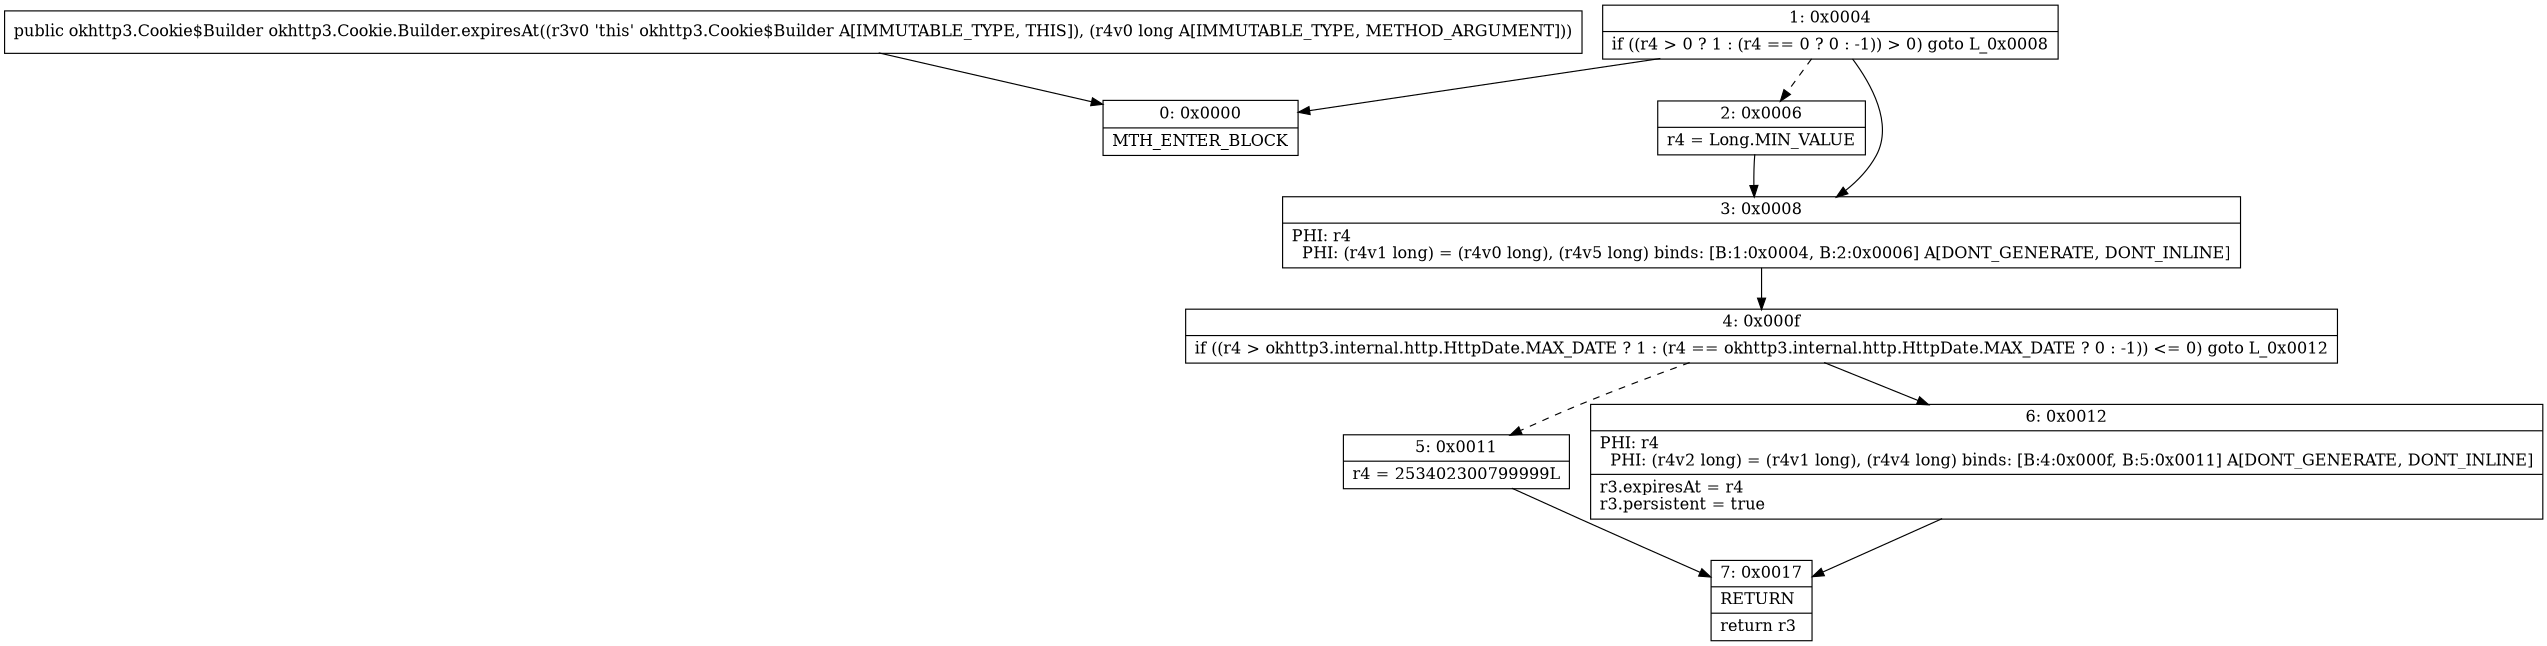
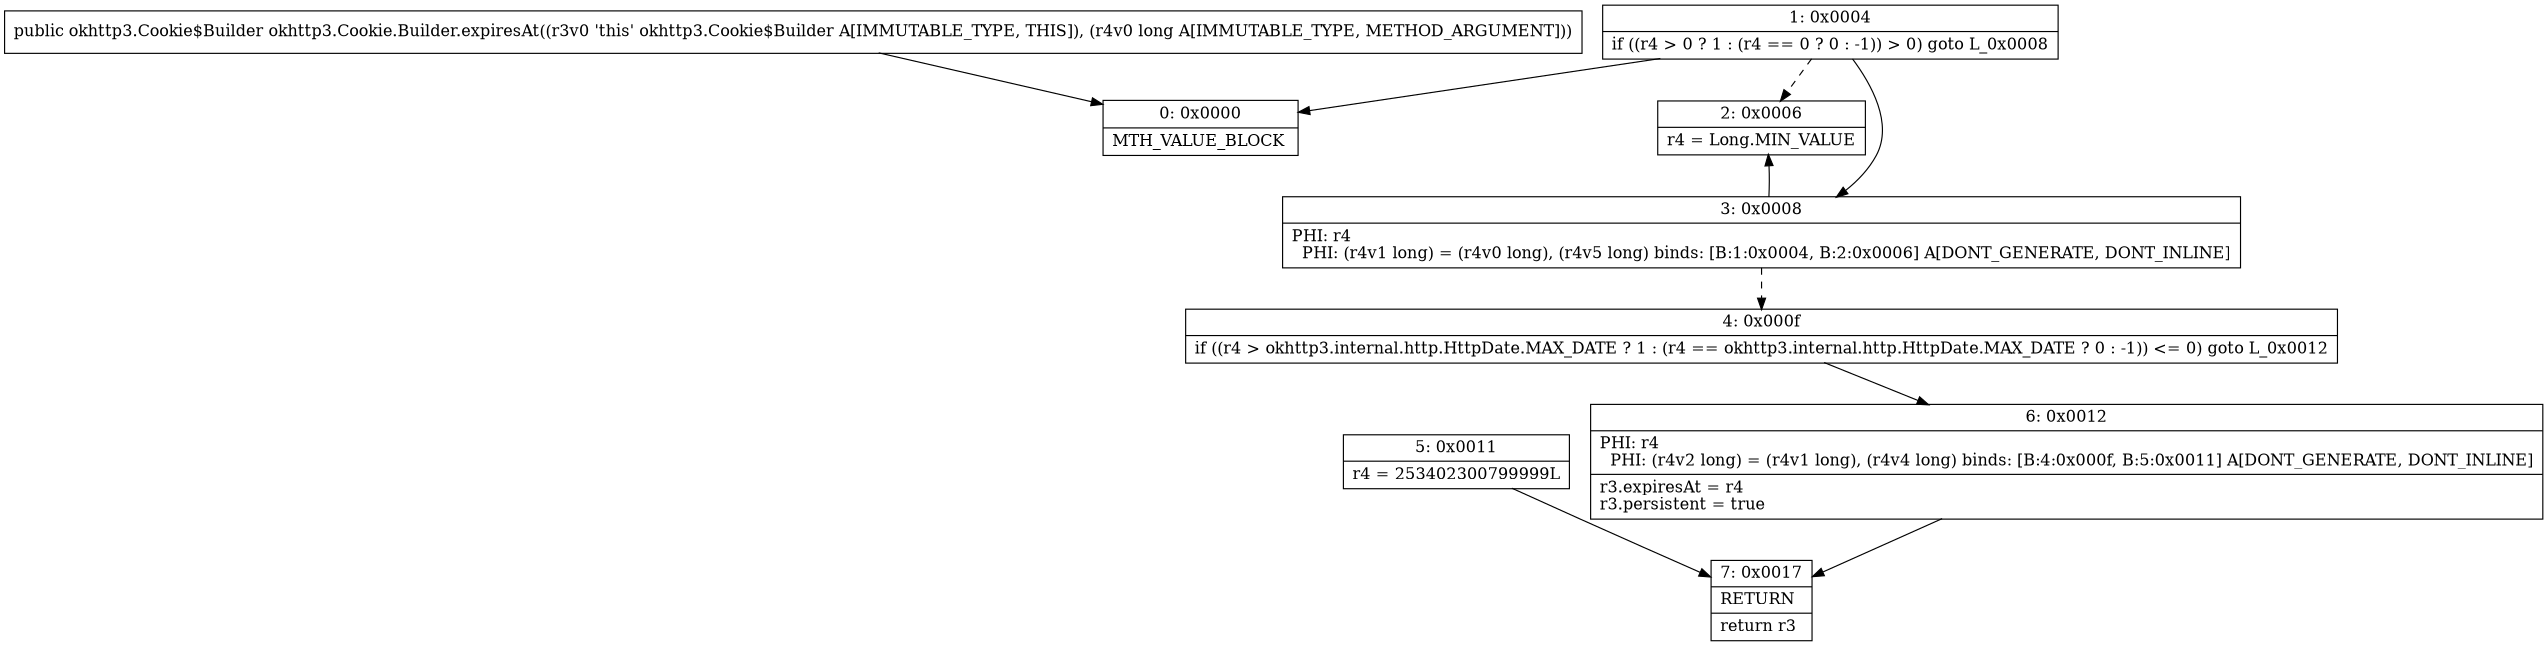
(1201, 141) -> (1199, 141)
(1754, 170) -> (1769, 181)
(1762, 283) -> (1762, 283)
(1605, 395) -> none
